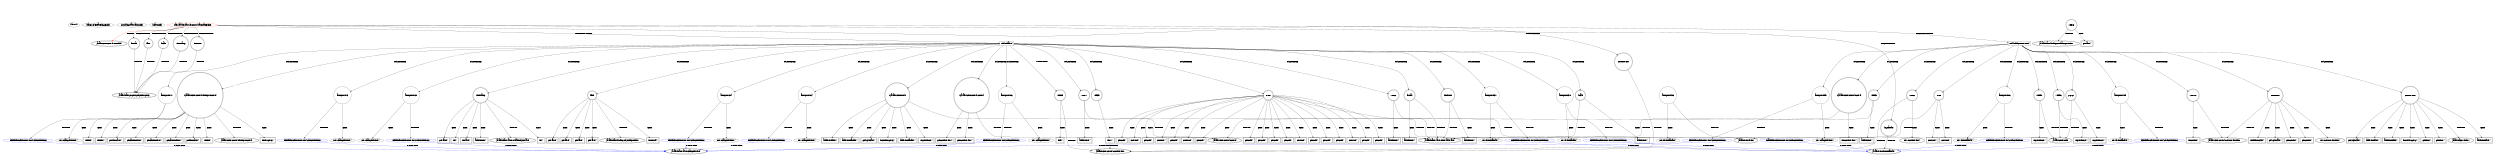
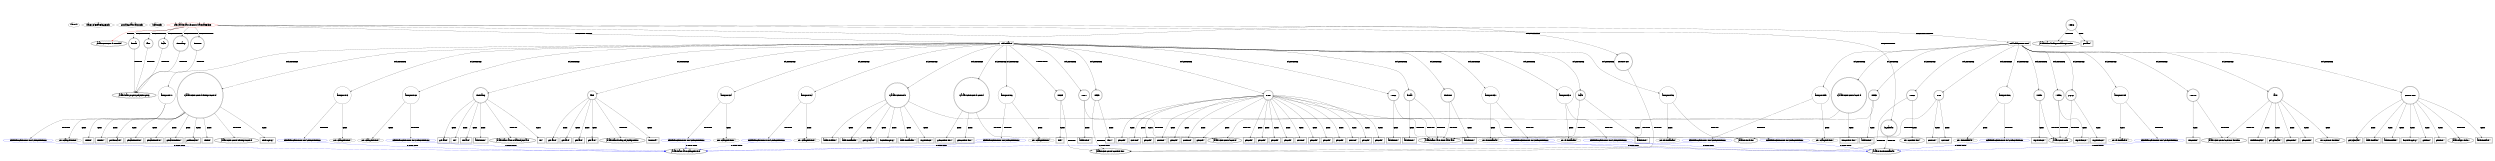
none -> (1342, 51)
(2275, 95) -> (2275, 95)
(1110, 146) -> (1093, 126)
